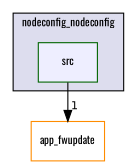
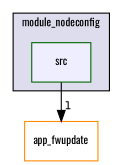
(68, 24) -> (61, 24)
